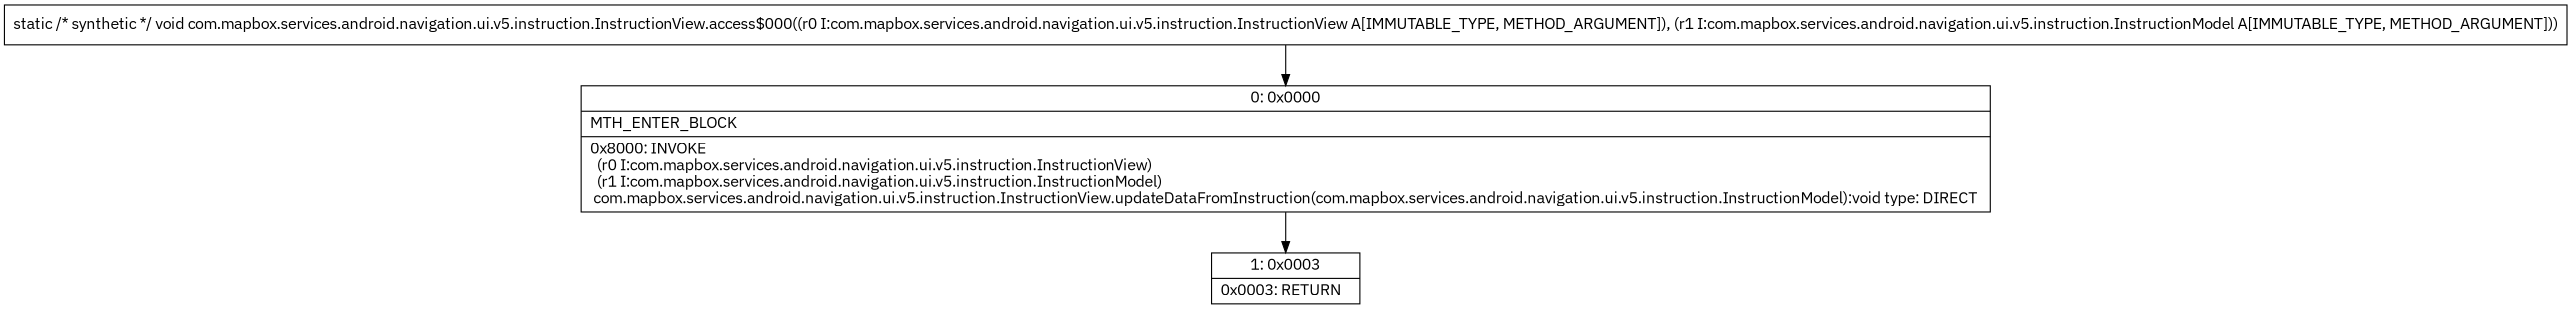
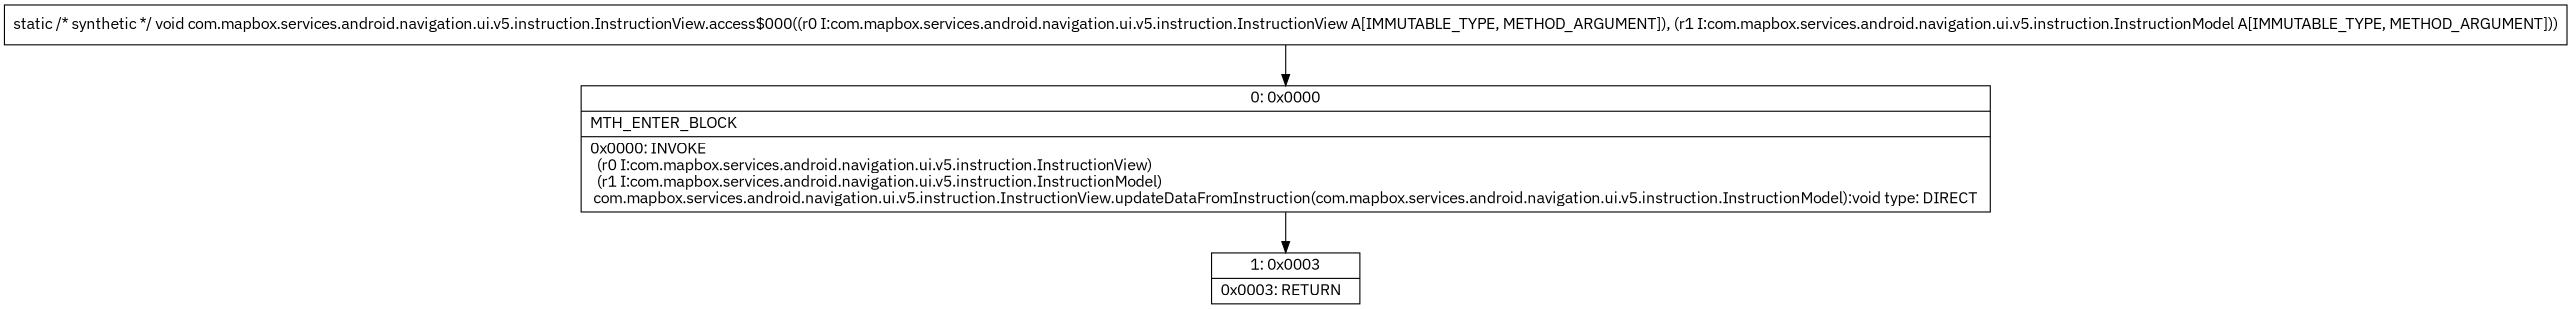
(652, 149) -> (652, 149)
